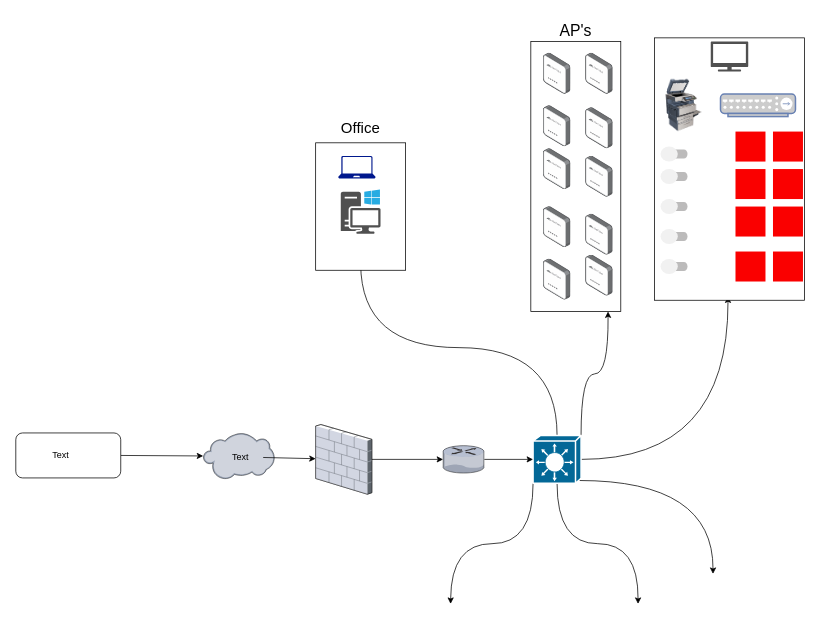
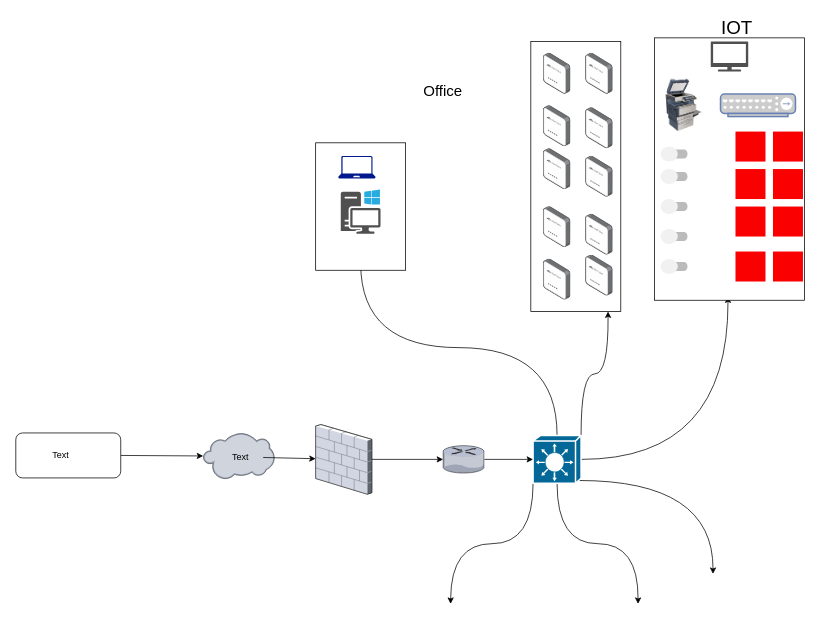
none -> (737, 27)
(576, 30) -> none
(360, 128) -> (443, 91)
